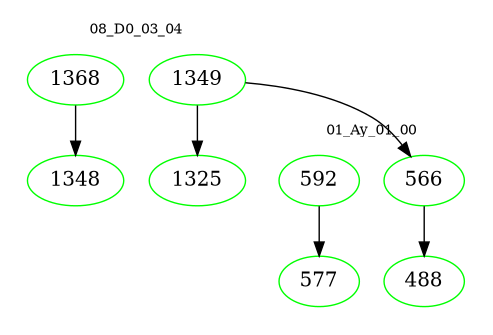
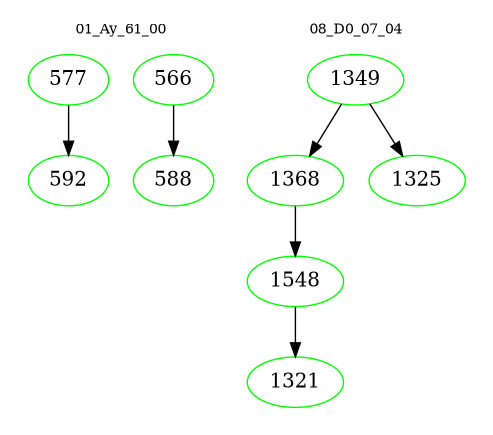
(136, 30) -> (356, 30)
(330, 99) -> (329, 124)
(372, 131) -> (121, 30)
(76, 181) -> (295, 281)
(319, 224) -> (69, 123)
(424, 281) -> (174, 181)
none -> (295, 382)
